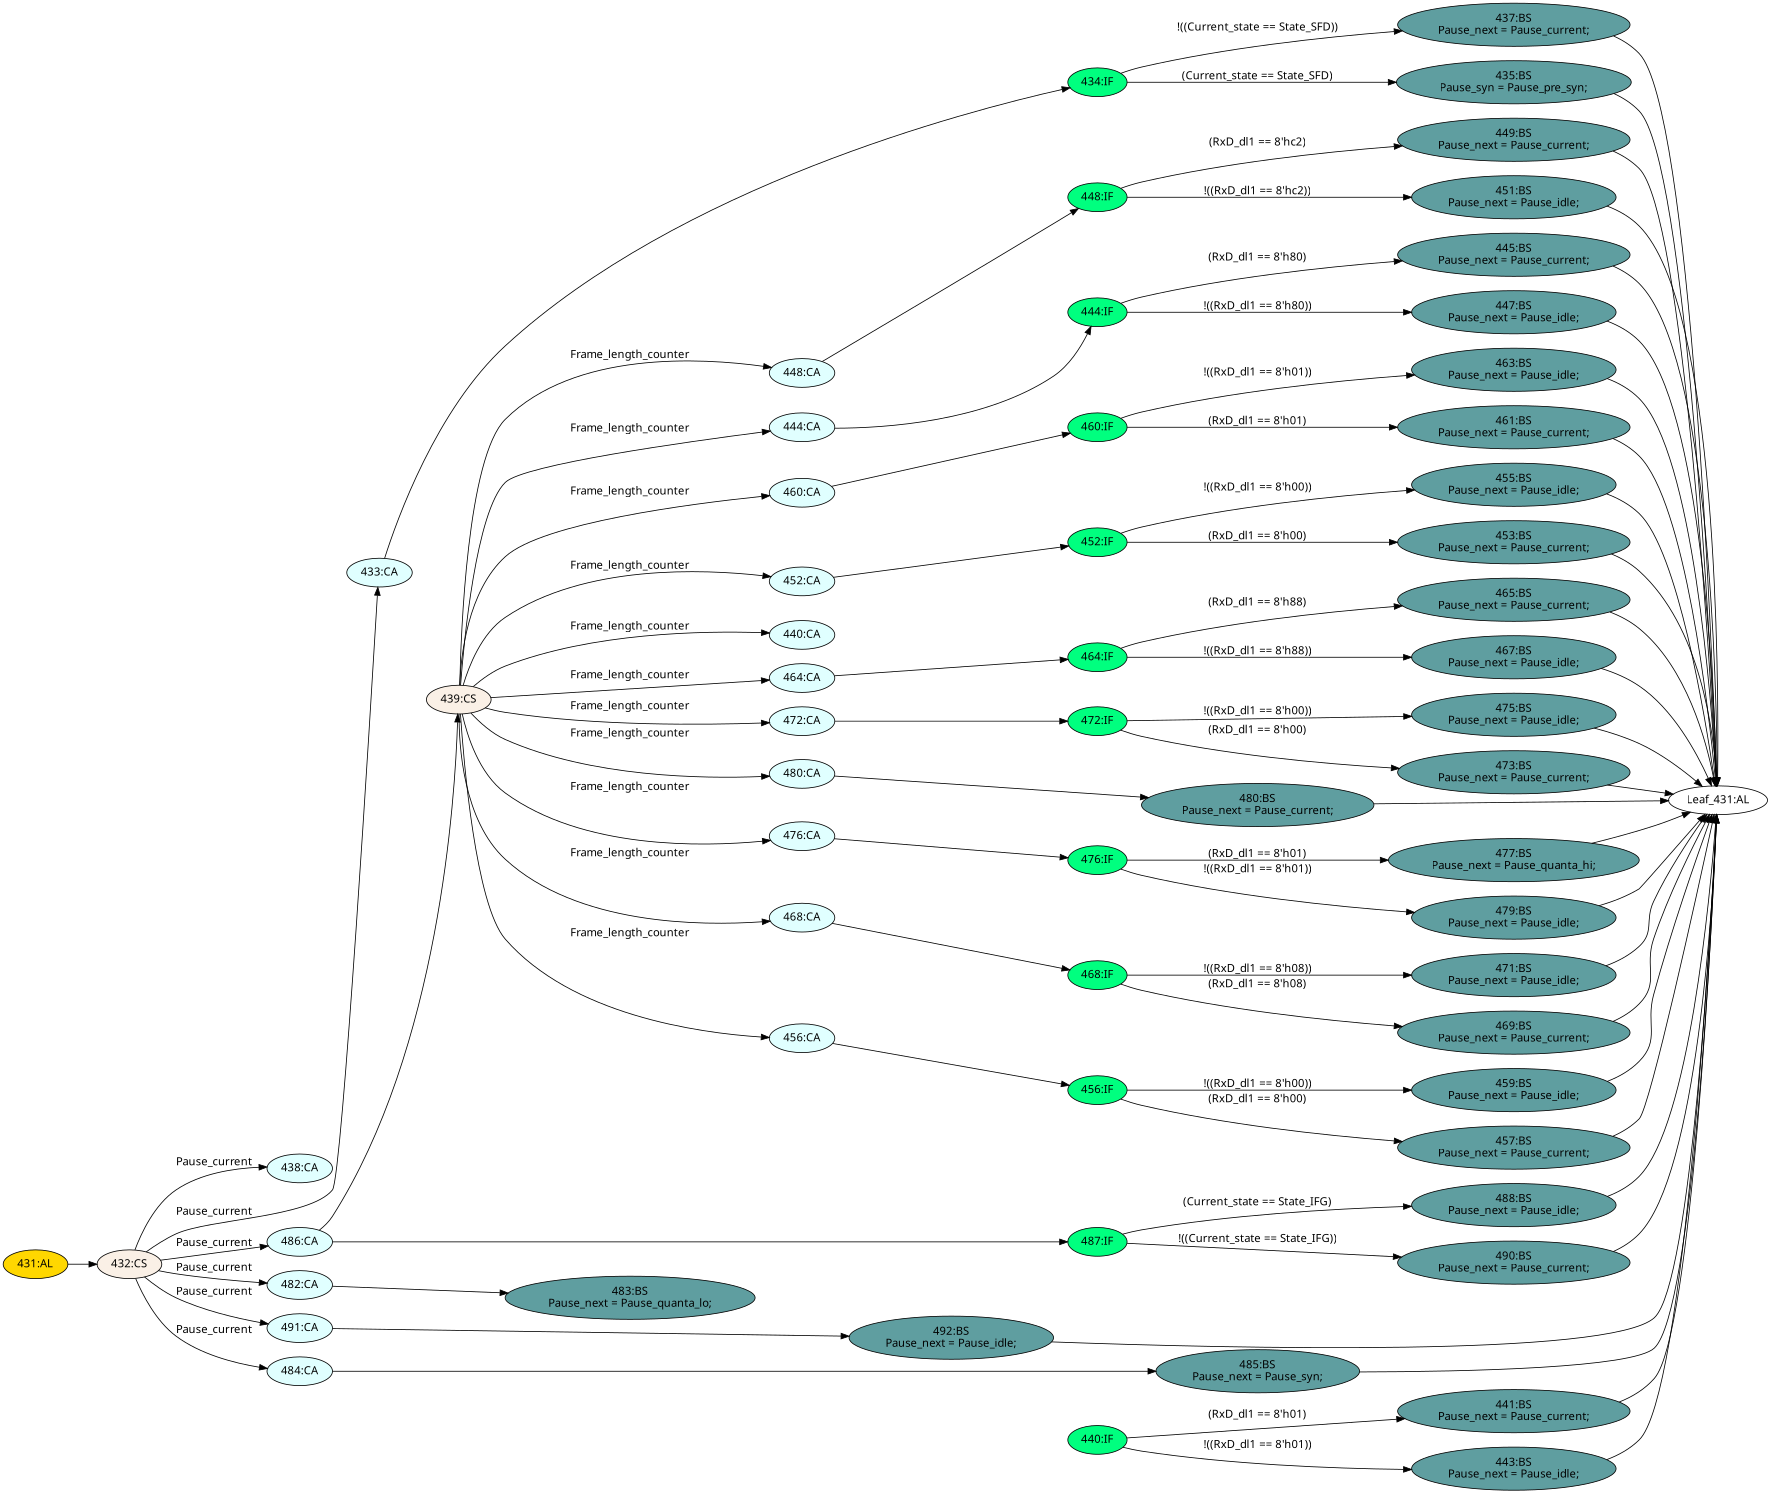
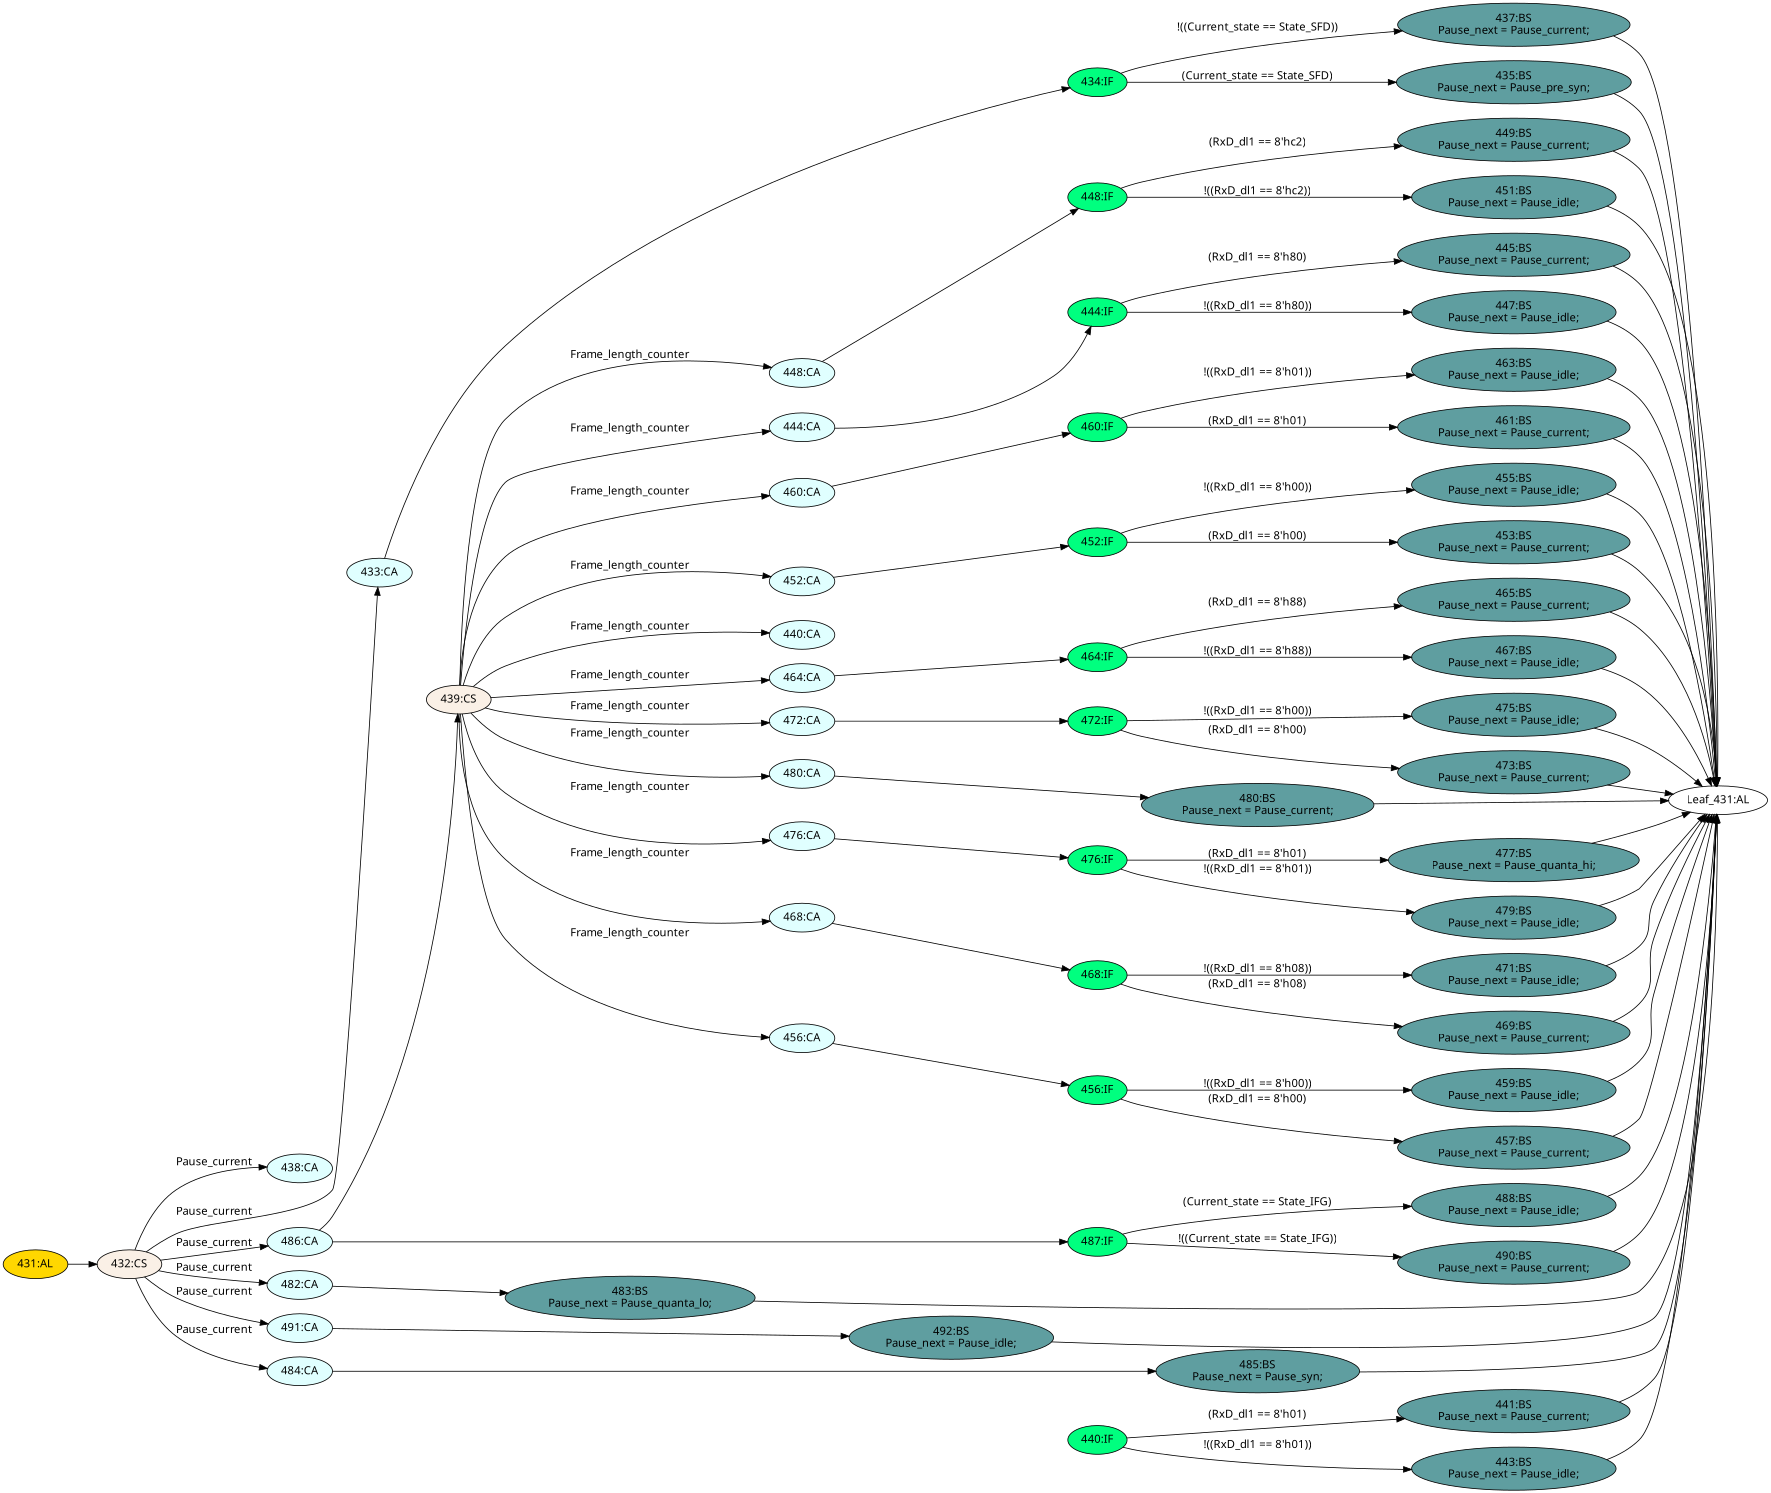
(1514, 82) -> (1514, 82)
none -> (1438, 1308)
